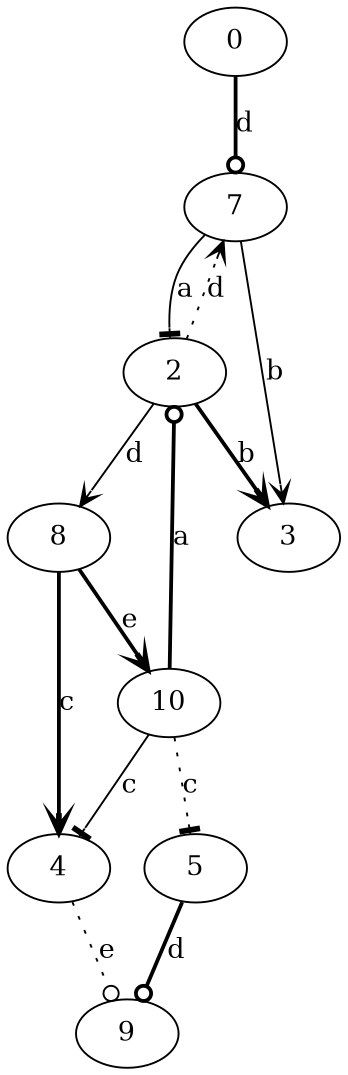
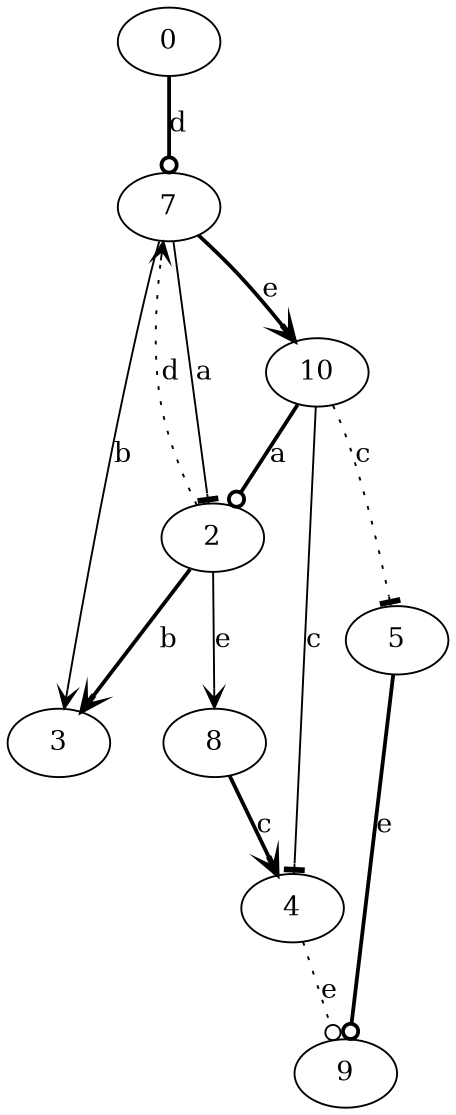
(135, 455) -> (223, 640)
(108, 612) -> (243, 279)
(177, 951) -> (385, 826)
